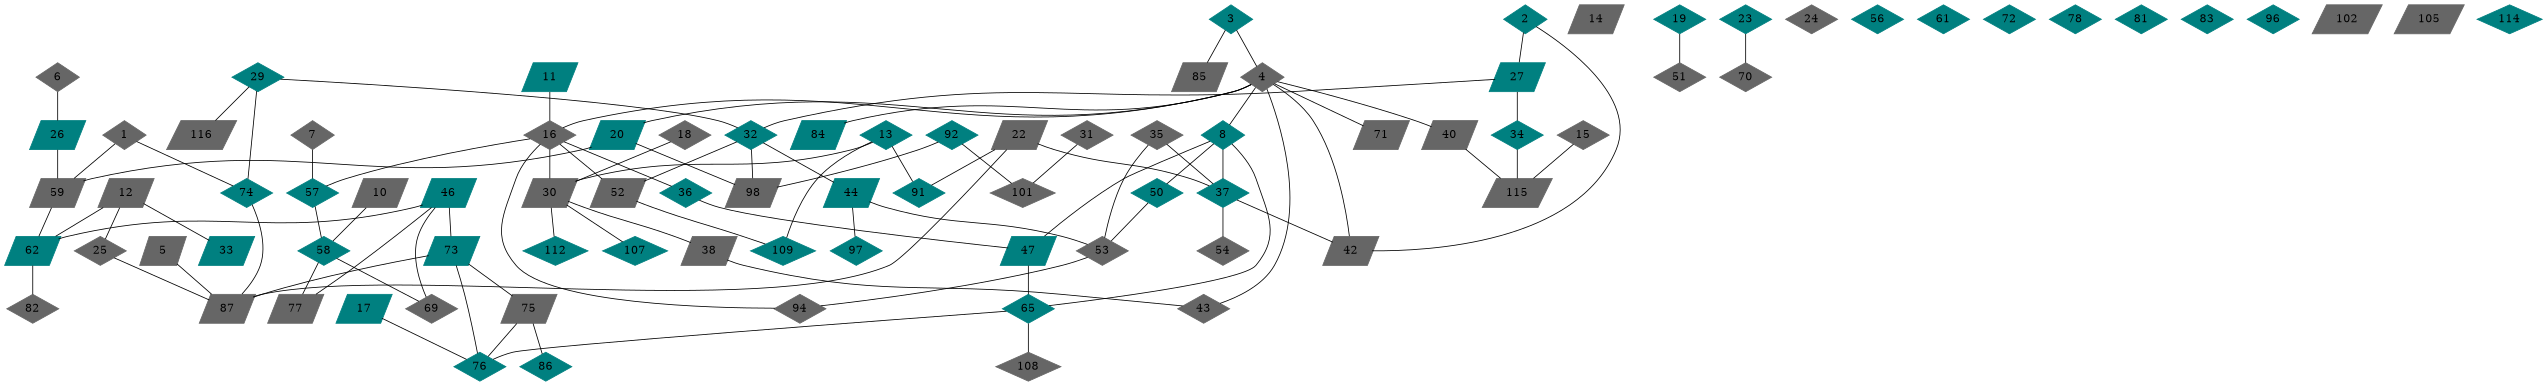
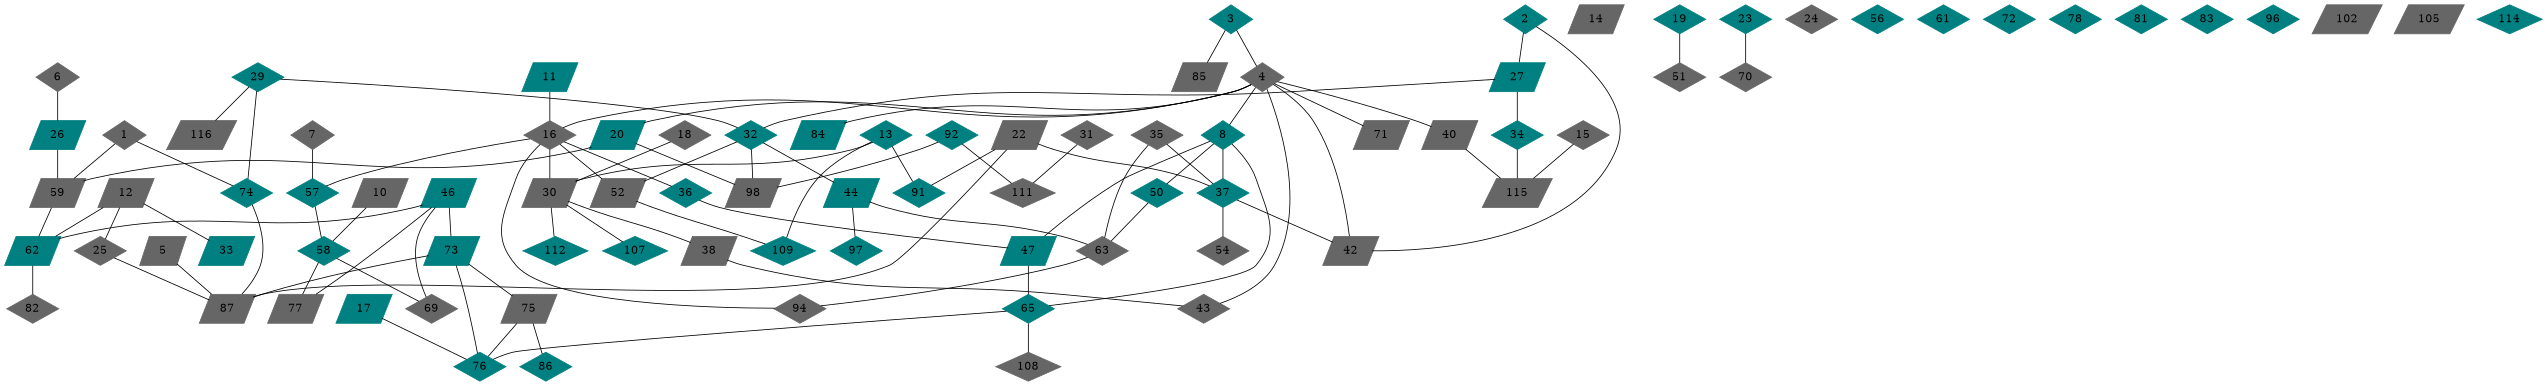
(1023, 193) -> (1023, 193)
(1102, 251) -> (1102, 251)
